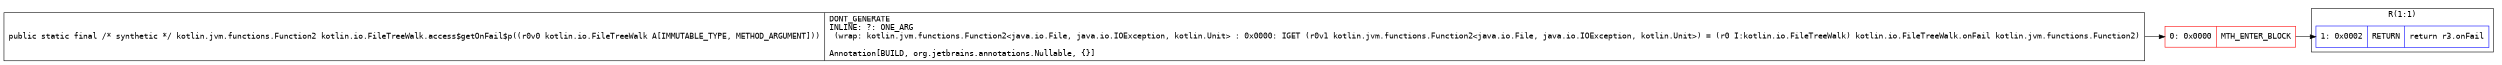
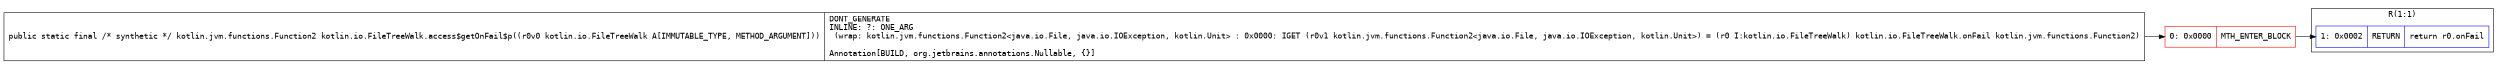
(2447, 36) -> (2447, 36)
